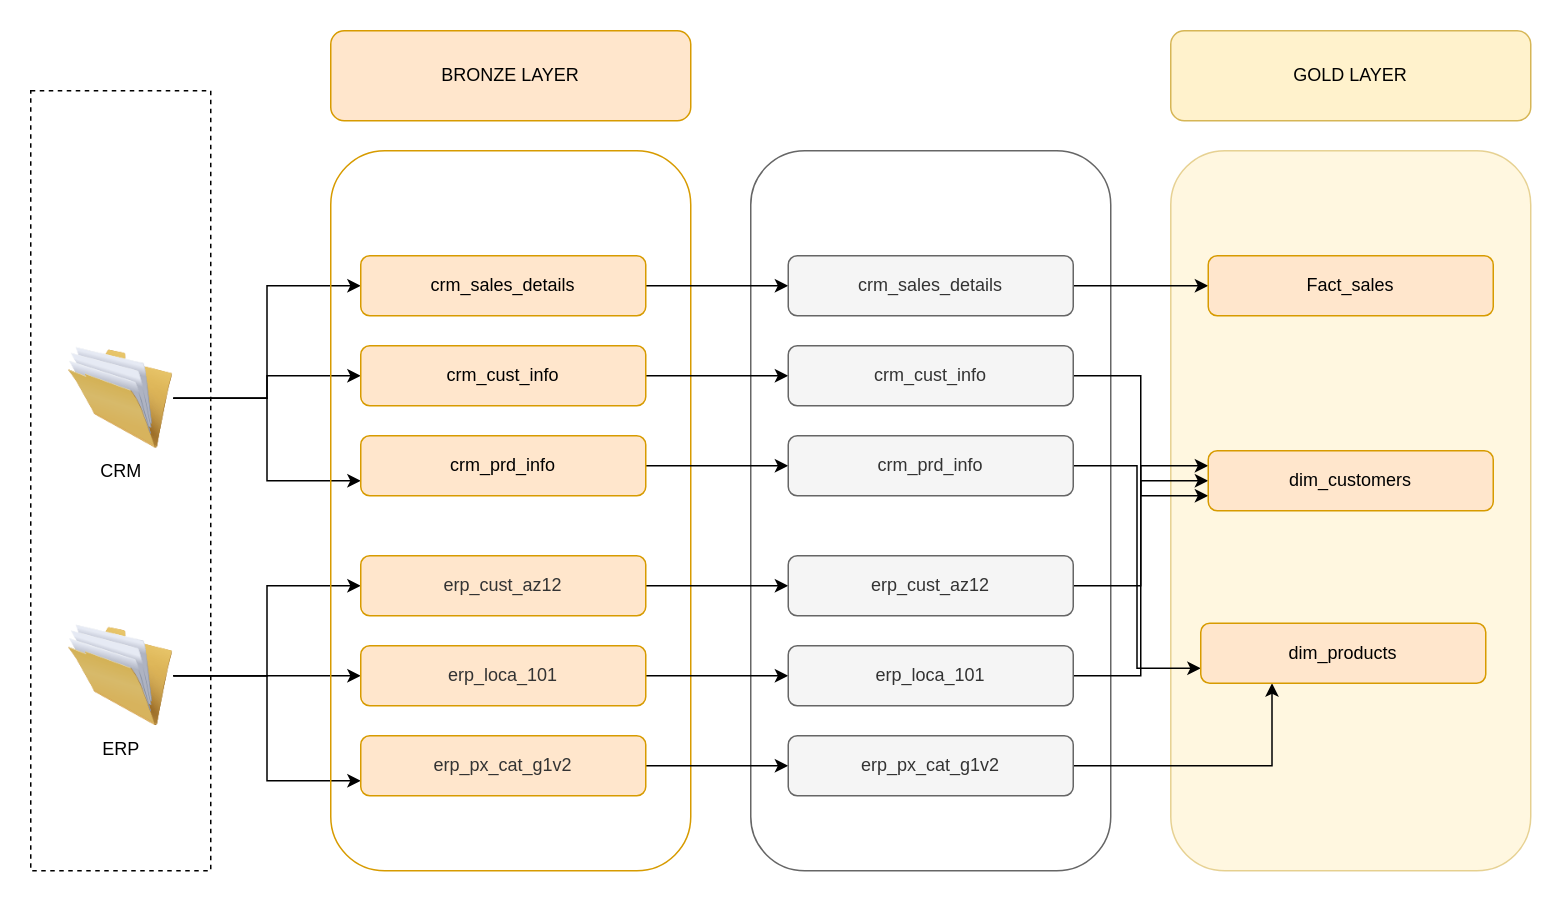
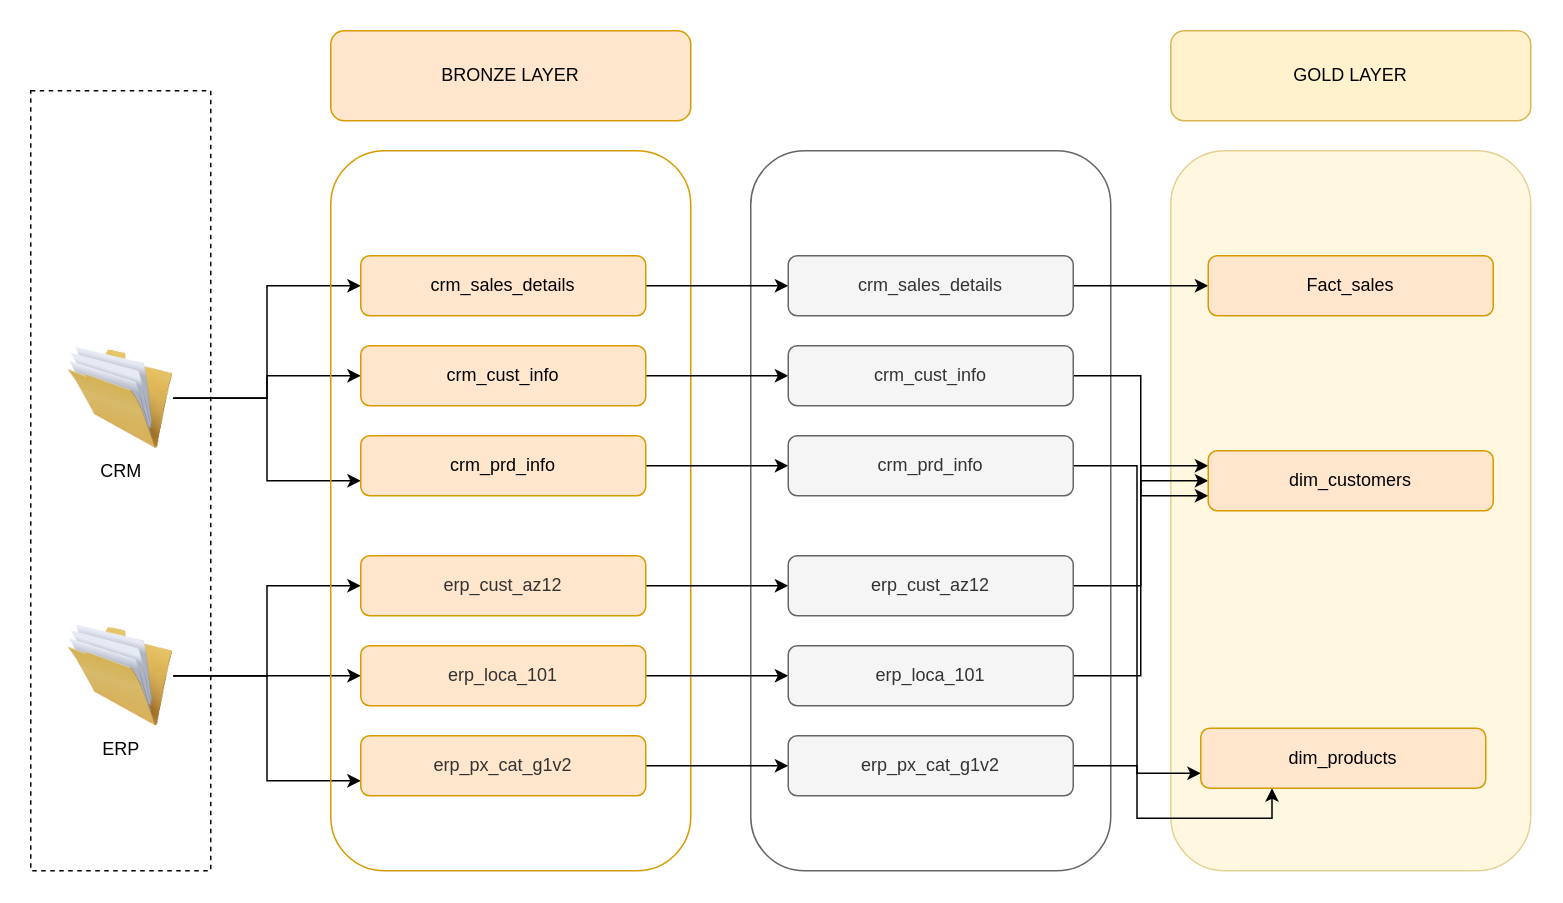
(1343, 653) -> (1343, 758)
